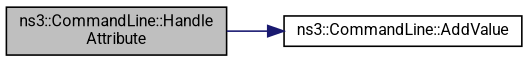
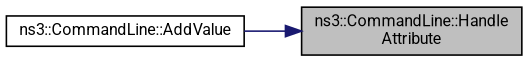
(247, 31) -> (265, 31)
